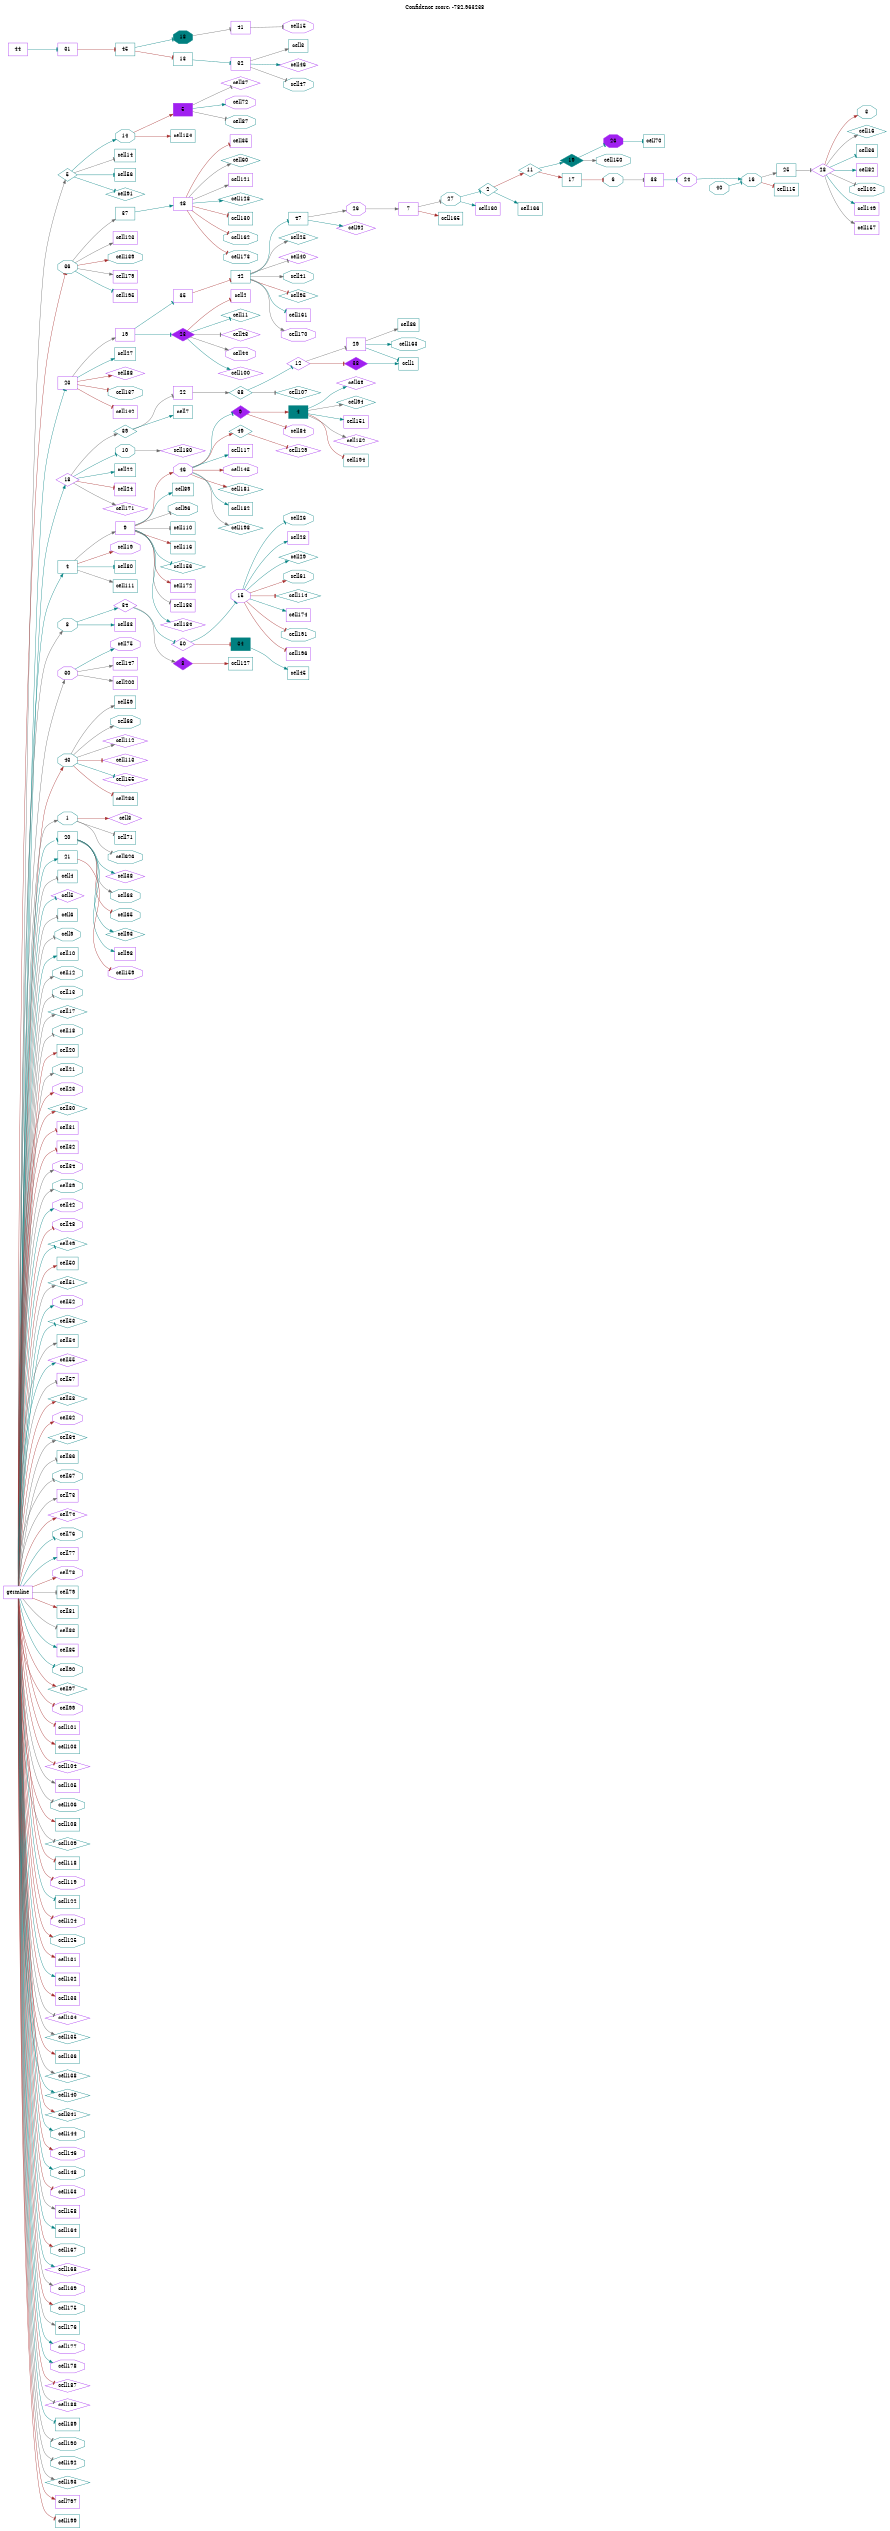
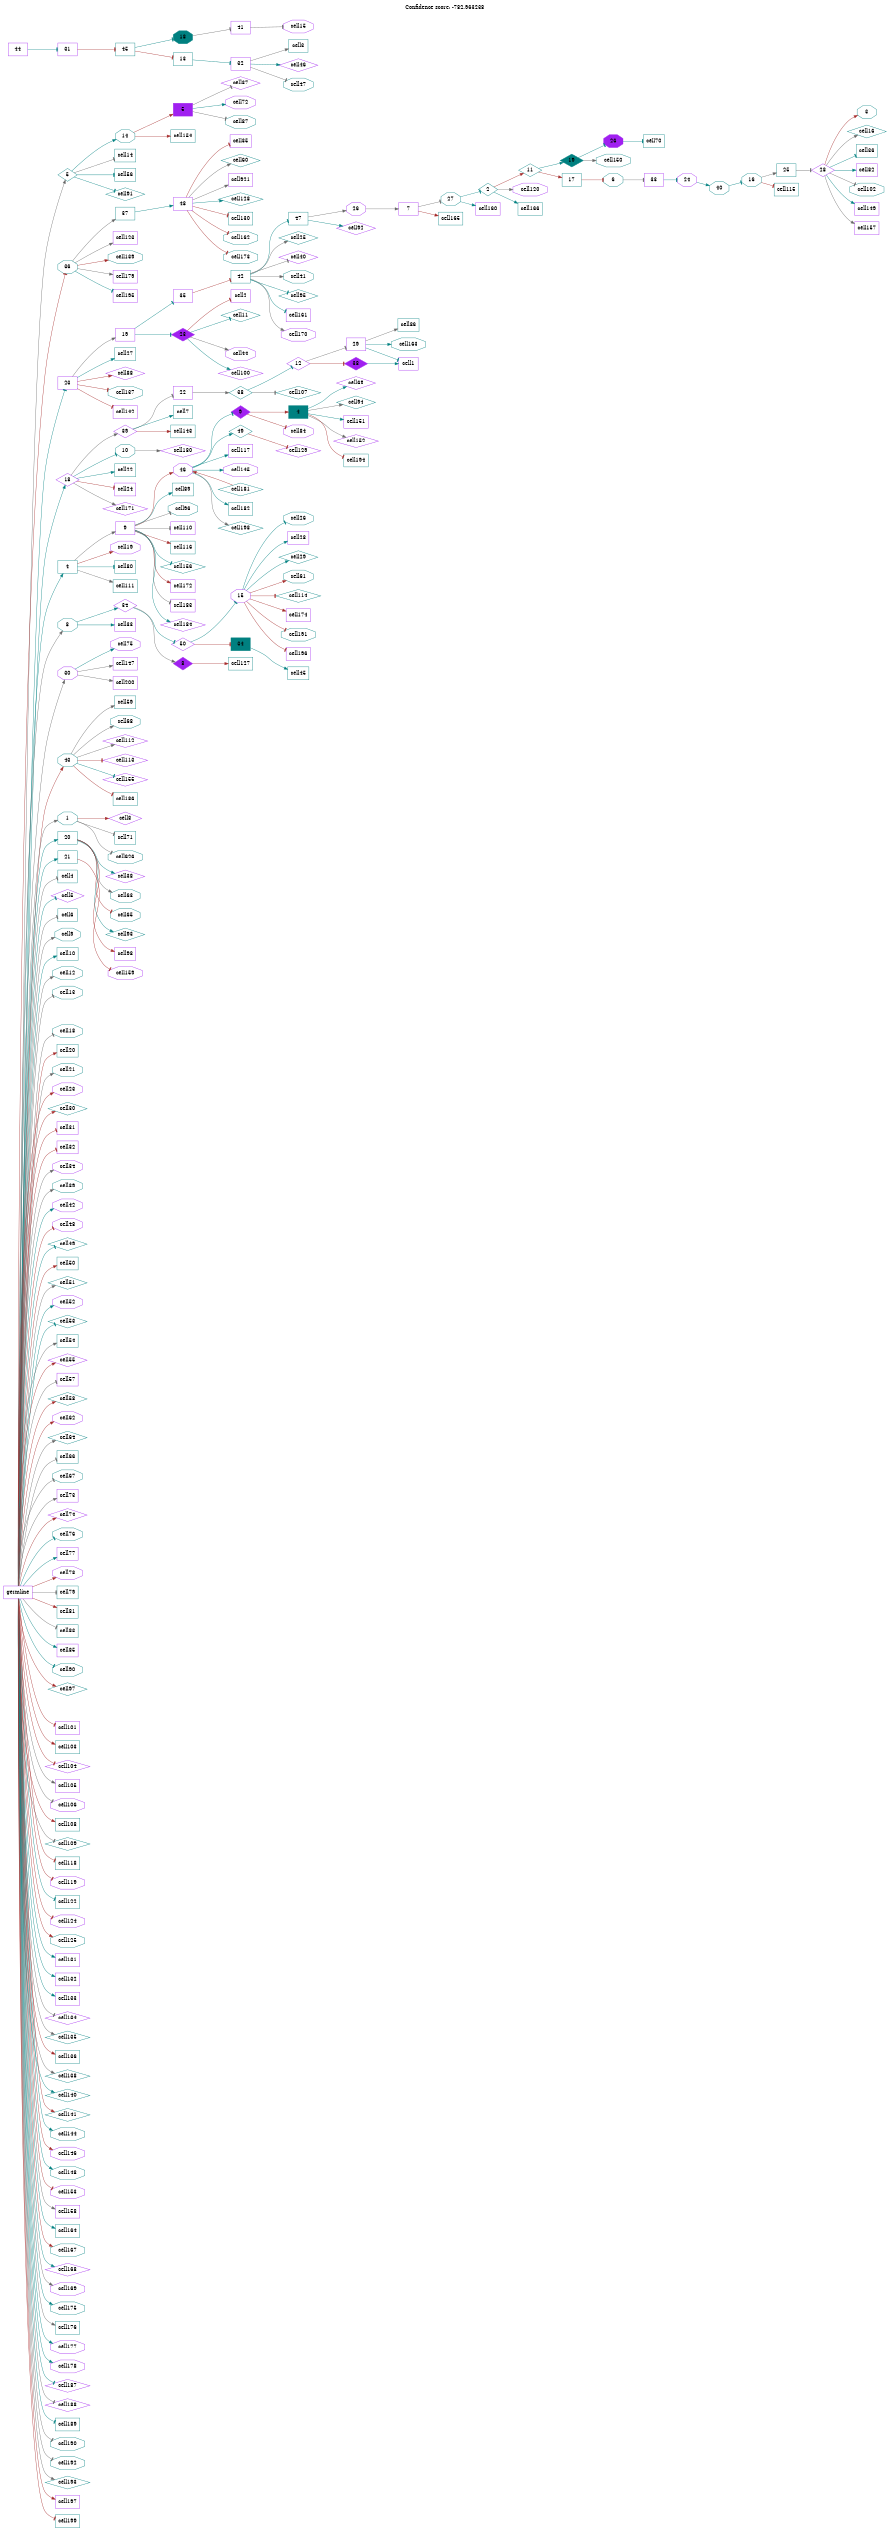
(718, 178) -> (701, 184)
(241, 180) -> (241, 180)
none -> (530, 190)
(269, 286) -> (269, 286)
(241, 335) -> none
(408, 364) -> (408, 364)
(125, 431) -> (125, 431)
none -> (183, 431)
(214, 446) -> (214, 446)
(206, 470) -> (206, 470)
(210, 482) -> (215, 478)
(183, 528) -> (183, 528)
(266, 604) -> (266, 604)
(125, 799) -> (125, 799)
(94, 912) -> (94, 912)
(68, 1012) -> none
(23, 1210) -> (23, 1210)
(25, 1259) -> (25, 1259)
(22, 1472) -> (22, 1472)
(68, 1709) -> none
(24, 1780) -> (24, 1780)
(23, 1799) -> (23, 1799)
(68, 1805) -> (68, 1805)
(24, 1952) -> (24, 1952)
(23, 1993) -> (23, 1993)
(68, 2115) -> (68, 2115)
(68, 2502) -> (68, 2502)
